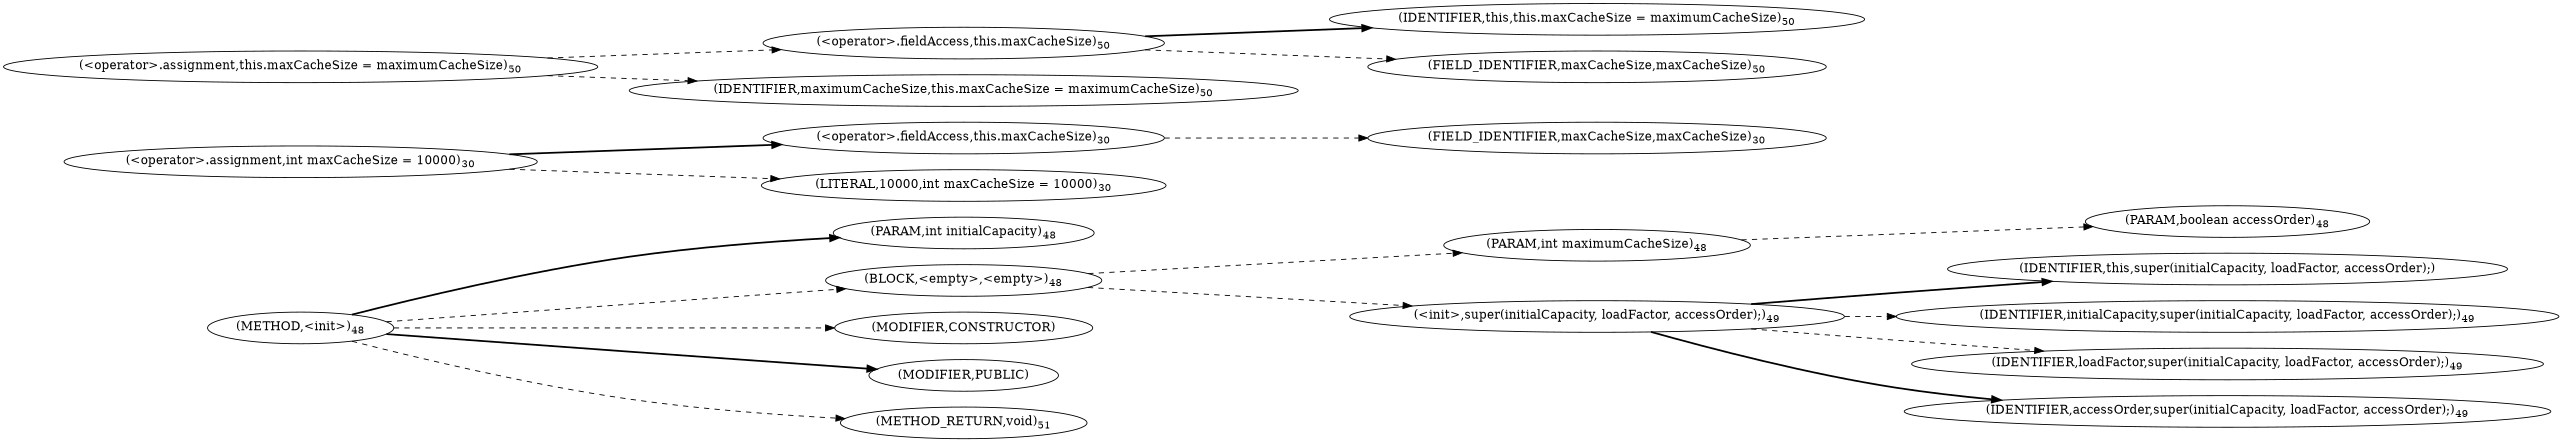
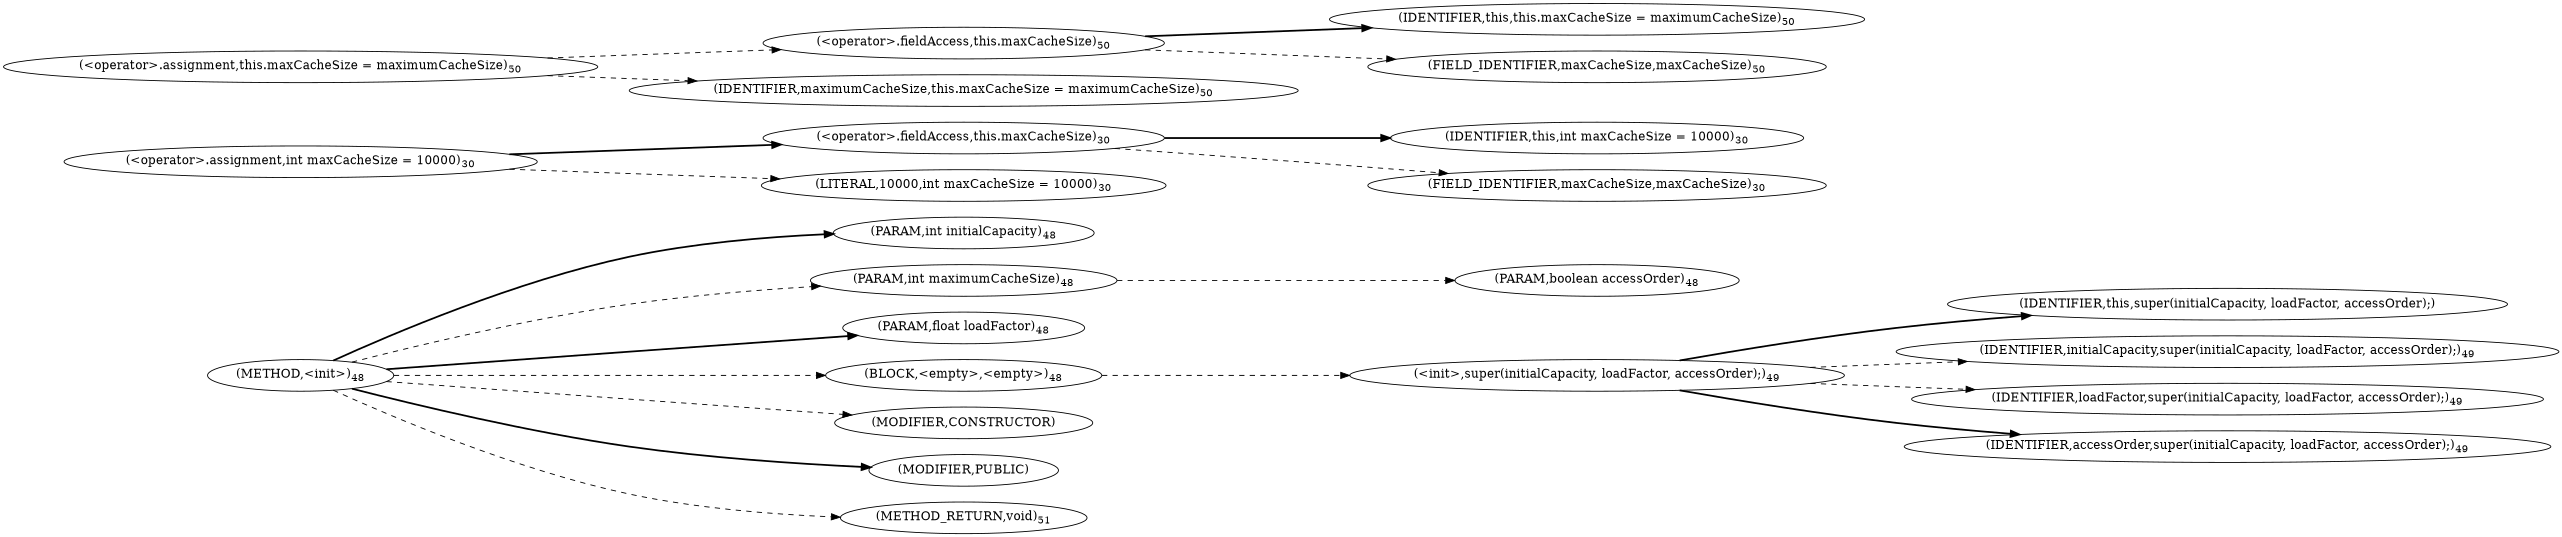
none -> (1597, 138)
(1271, 263) -> (580, 312)
none -> (964, 328)
